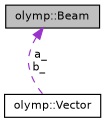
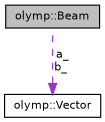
(29, 67) -> (53, 56)
